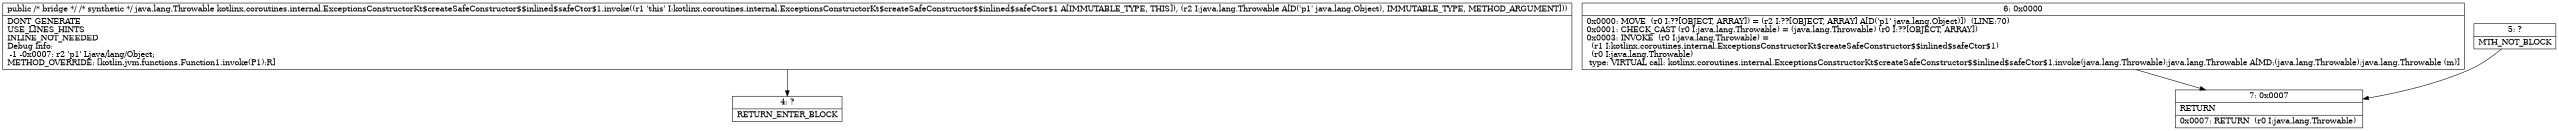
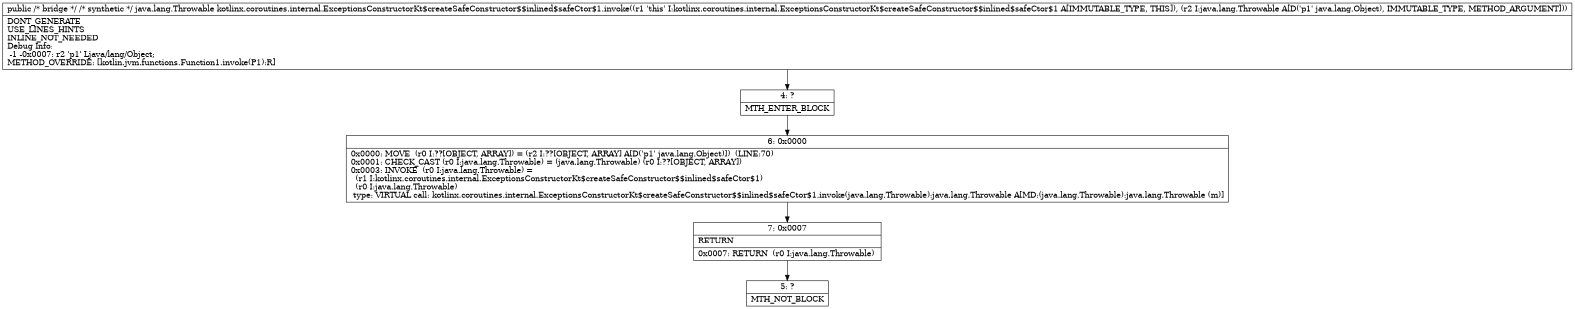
(2438, 81) -> (787, 268)
(787, 115) -> (787, 109)
none -> (787, 123)
